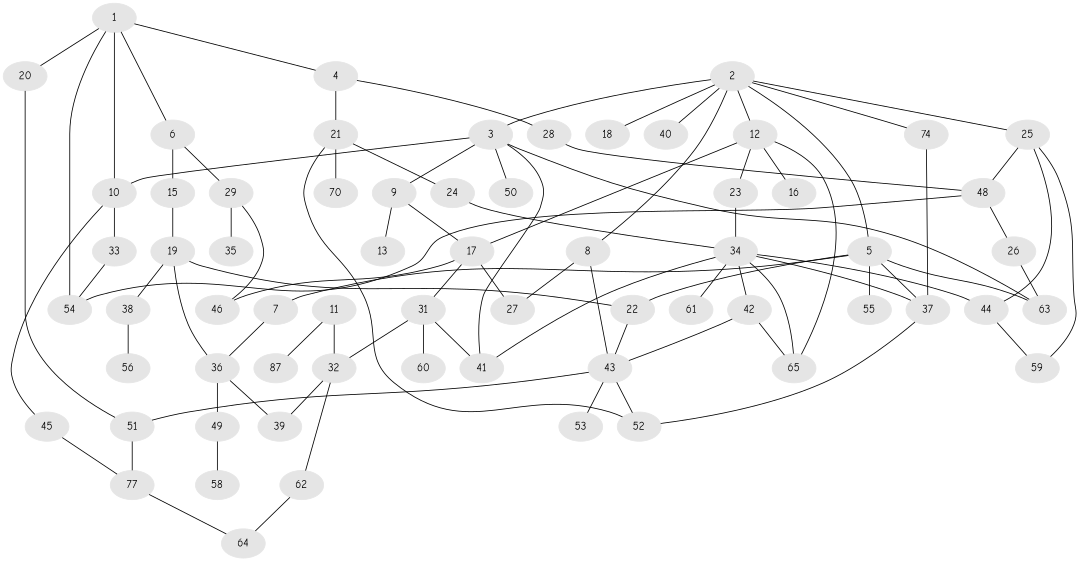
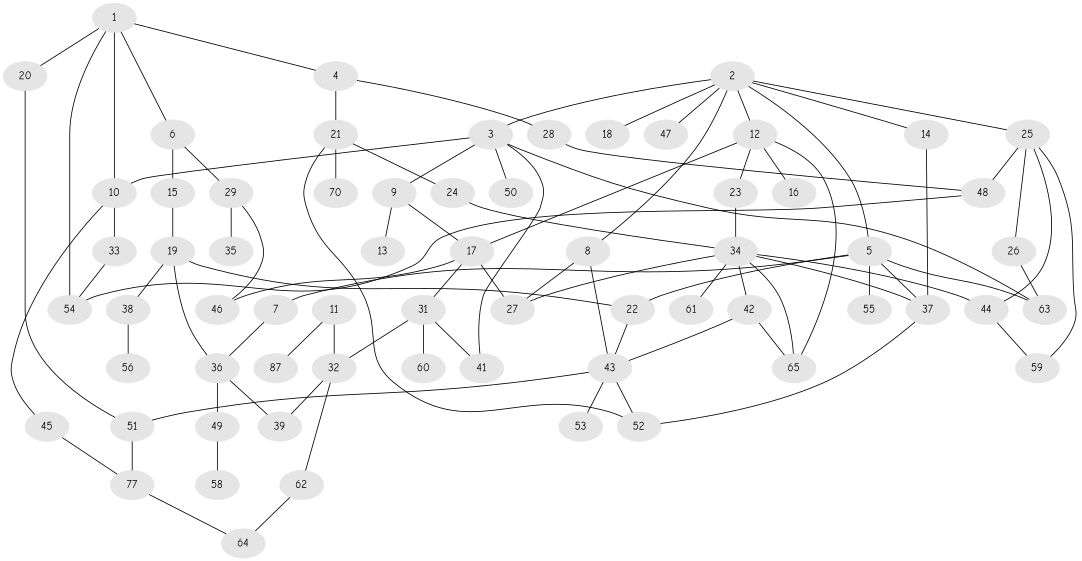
(666, 135) -> (666, 135)
(926, 135) -> (926, 135)
(999, 222) -> (1021, 193)
(607, 294) -> (612, 277)
